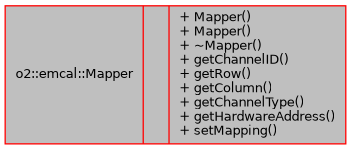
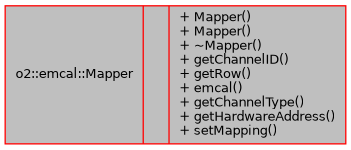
(226, 88) -> (211, 88)
